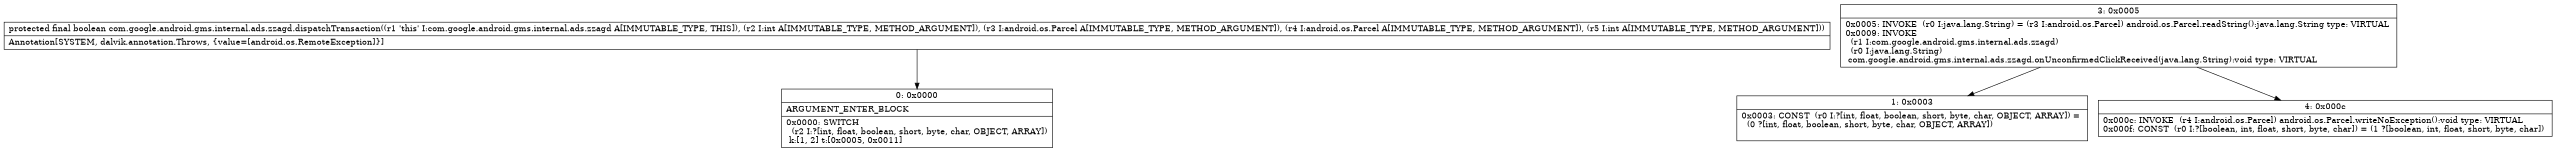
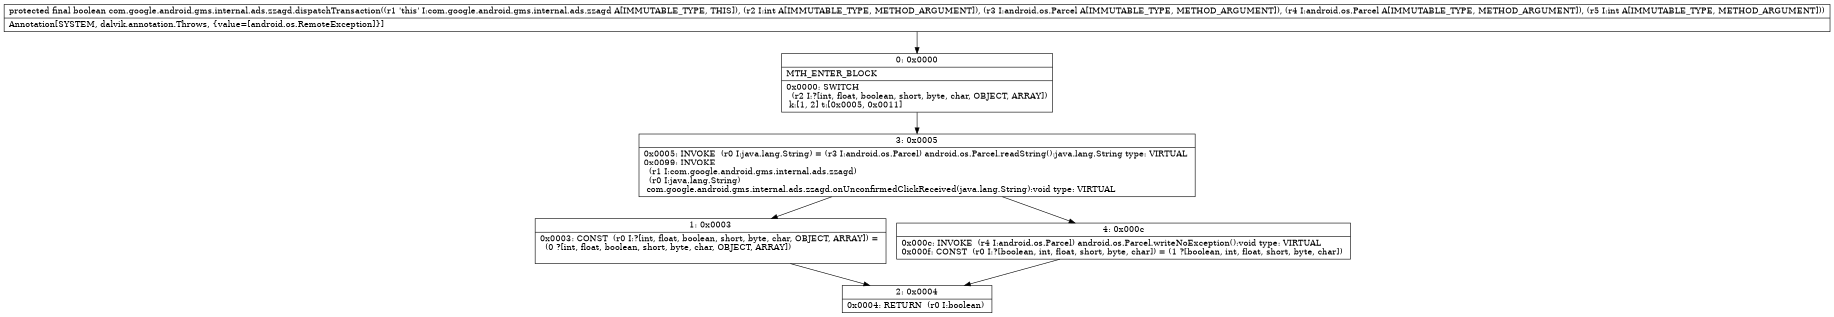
(1884, 33) -> (682, 163)
(848, 109) -> (832, 74)
none -> (917, 120)
none -> (917, 299)
